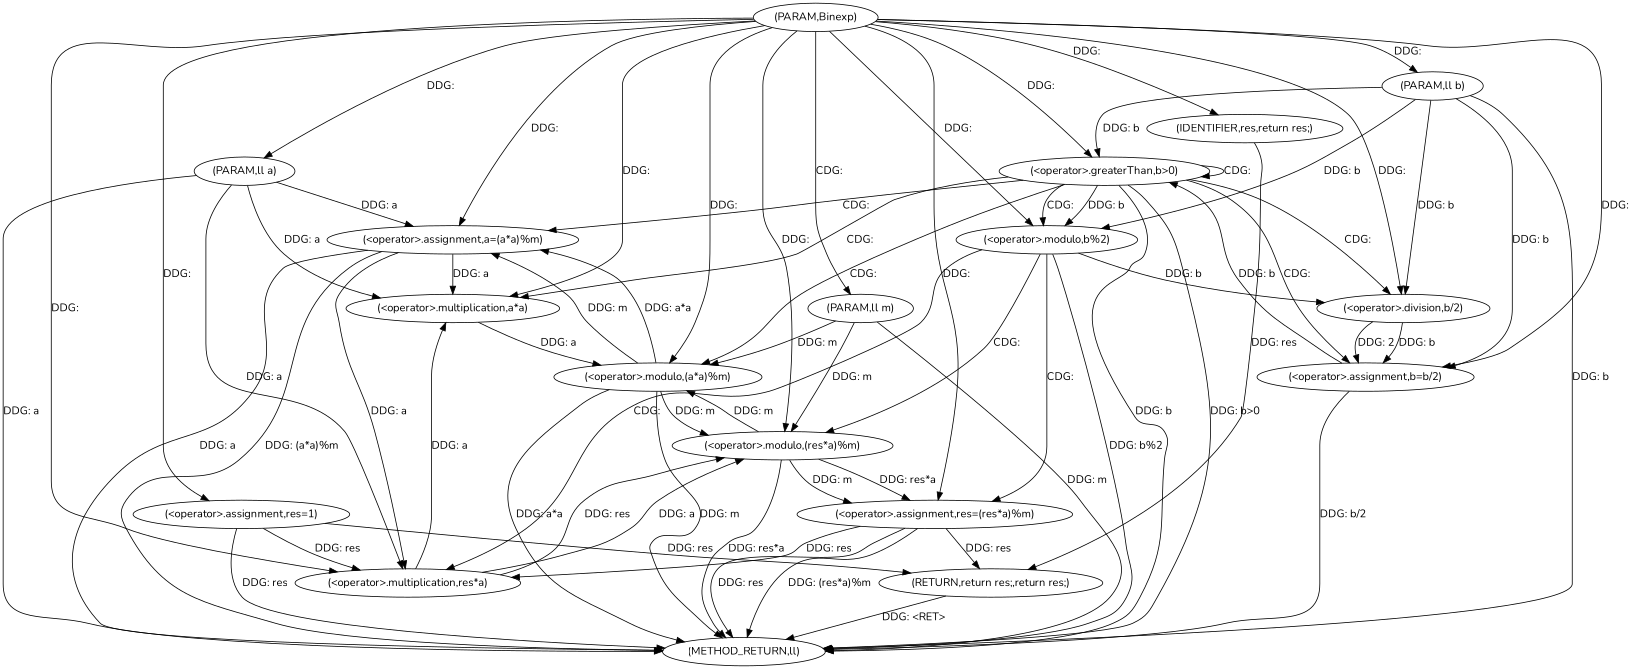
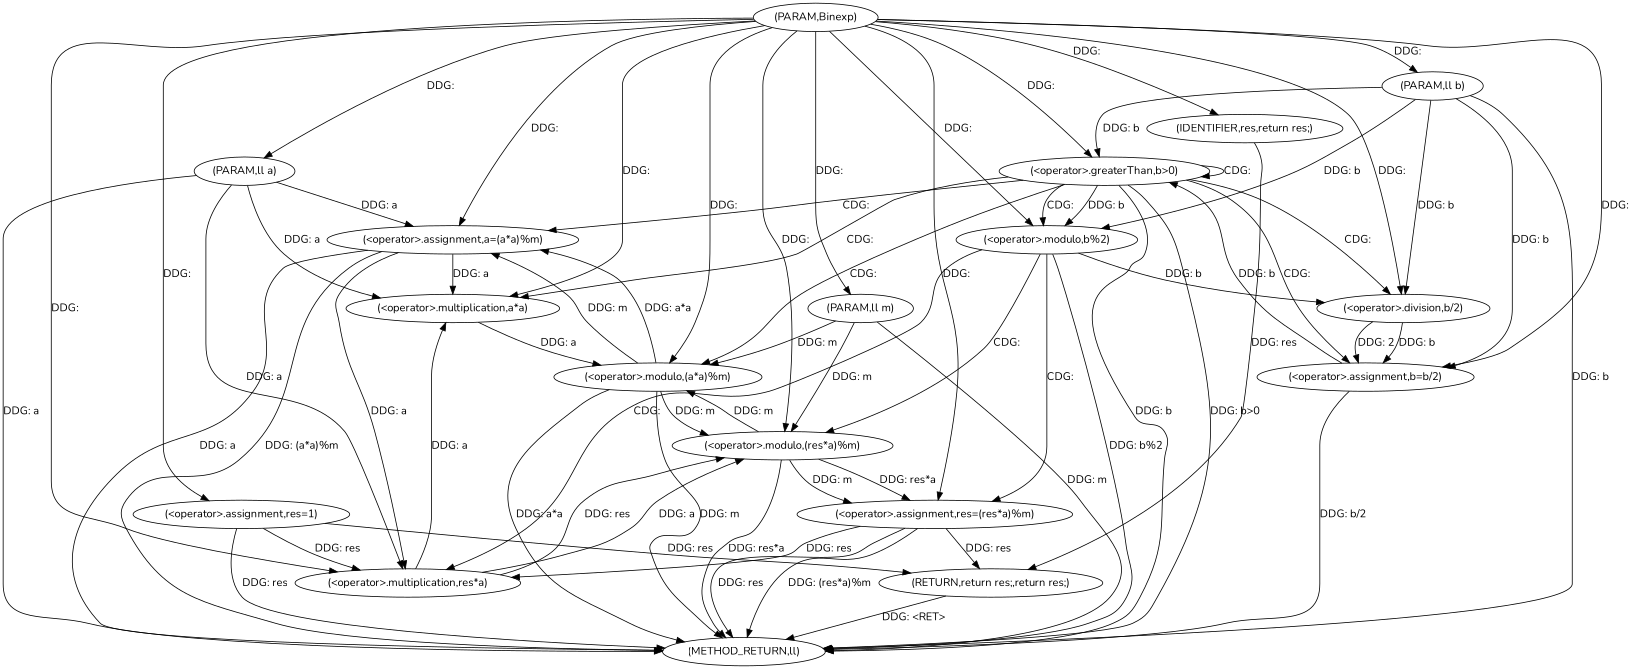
(831, 171) -> (831, 171)
